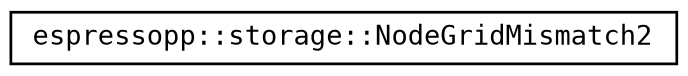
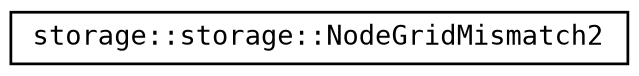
(344, 38) -> (319, 38)
